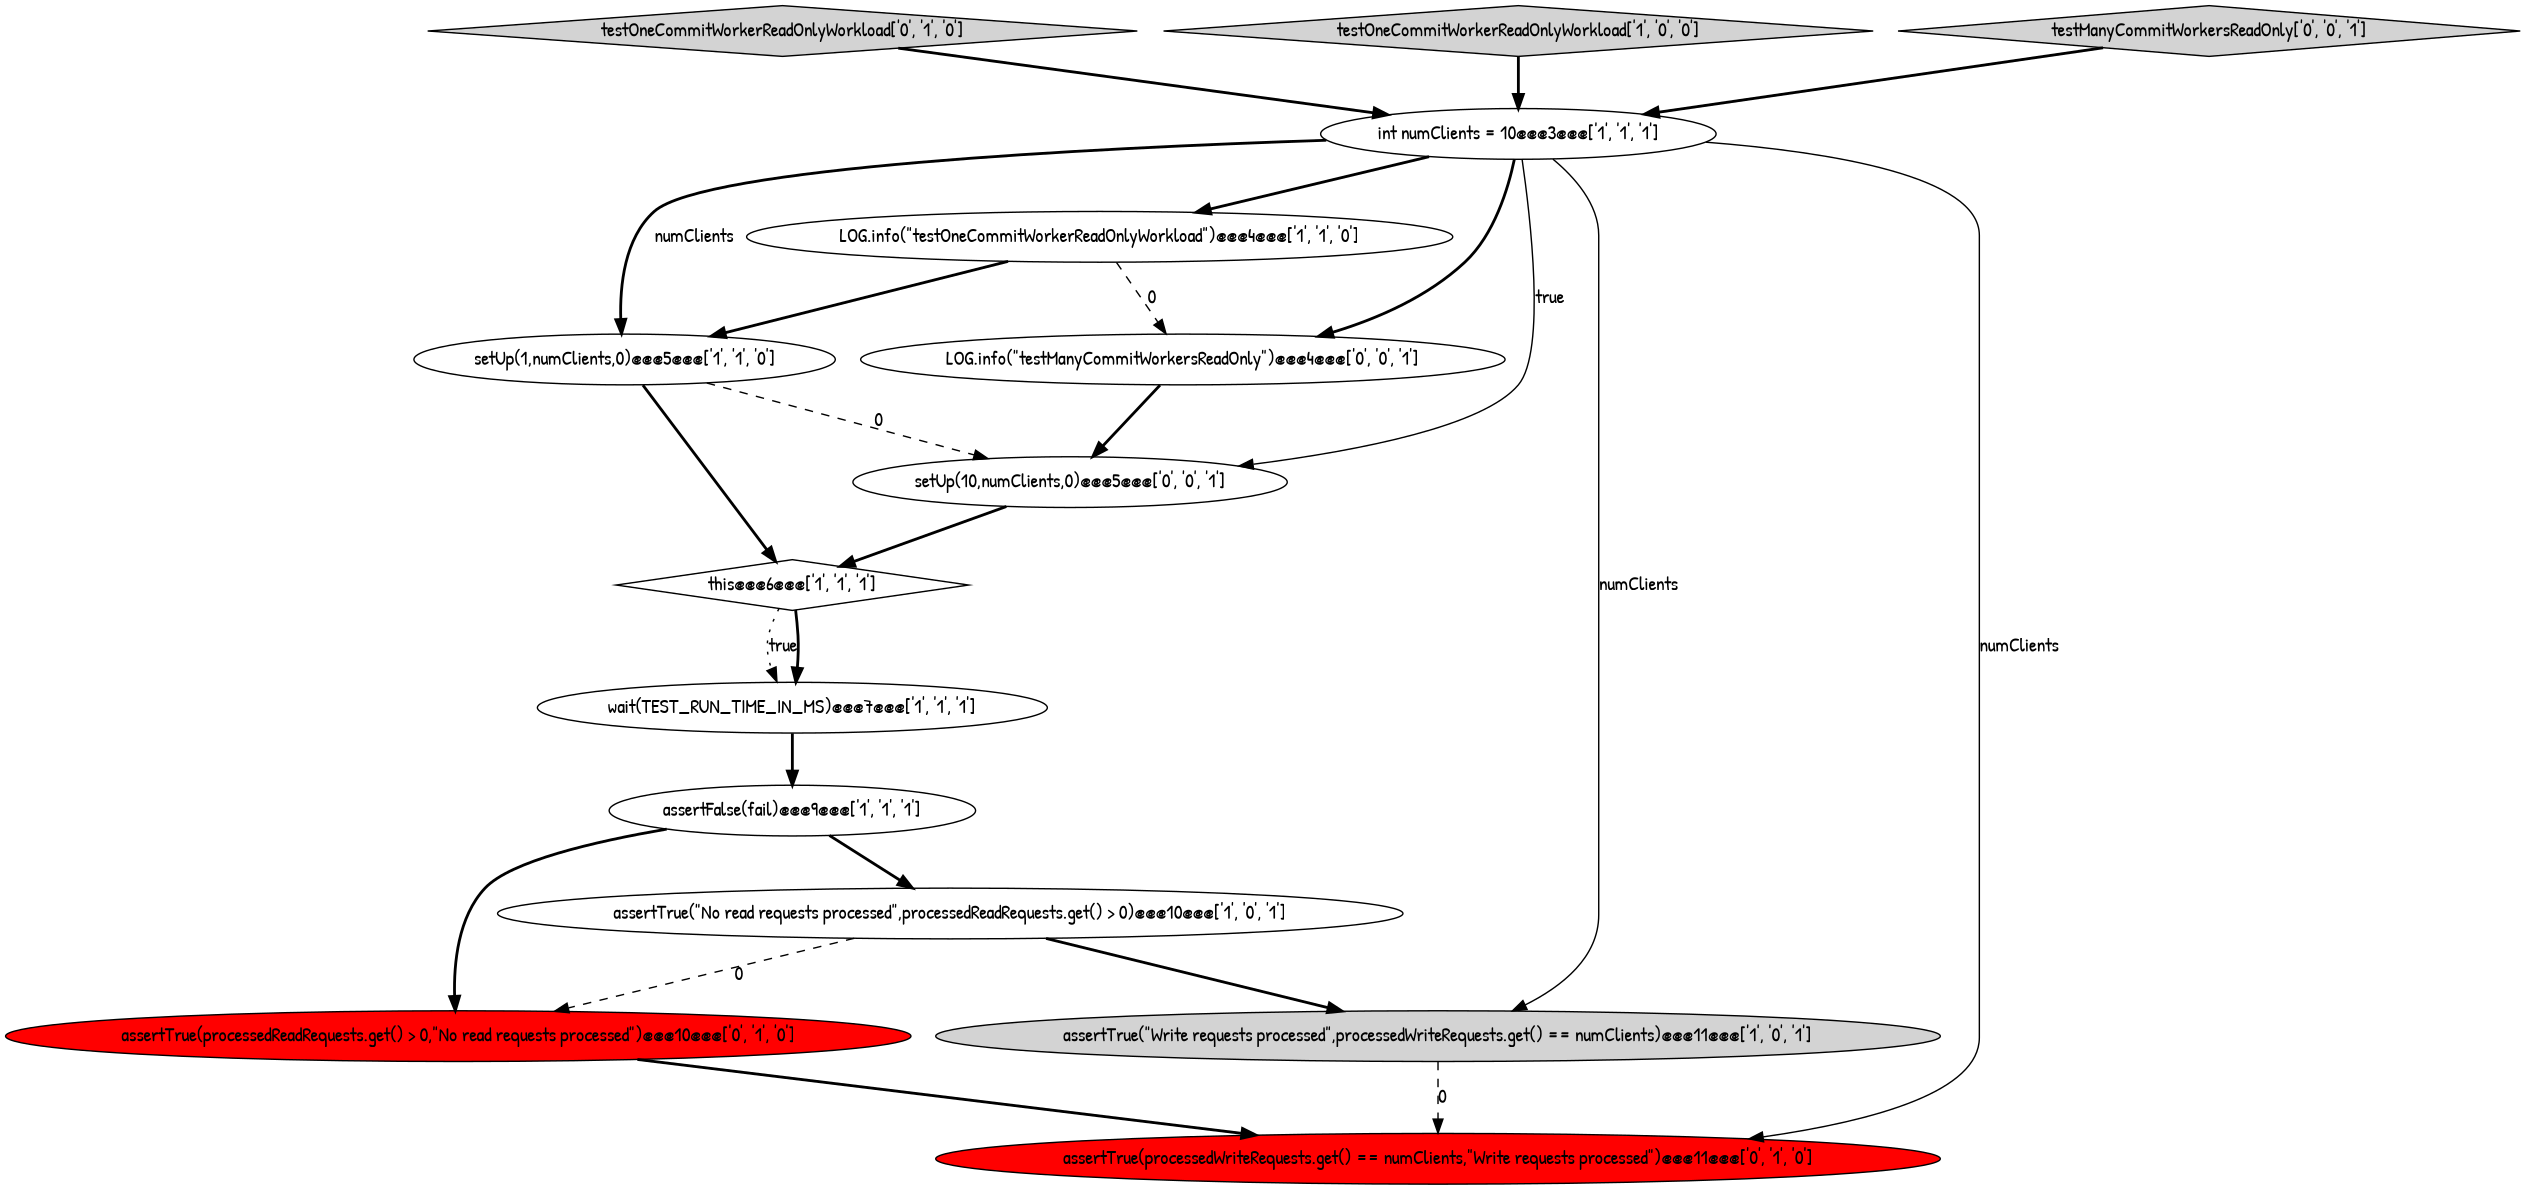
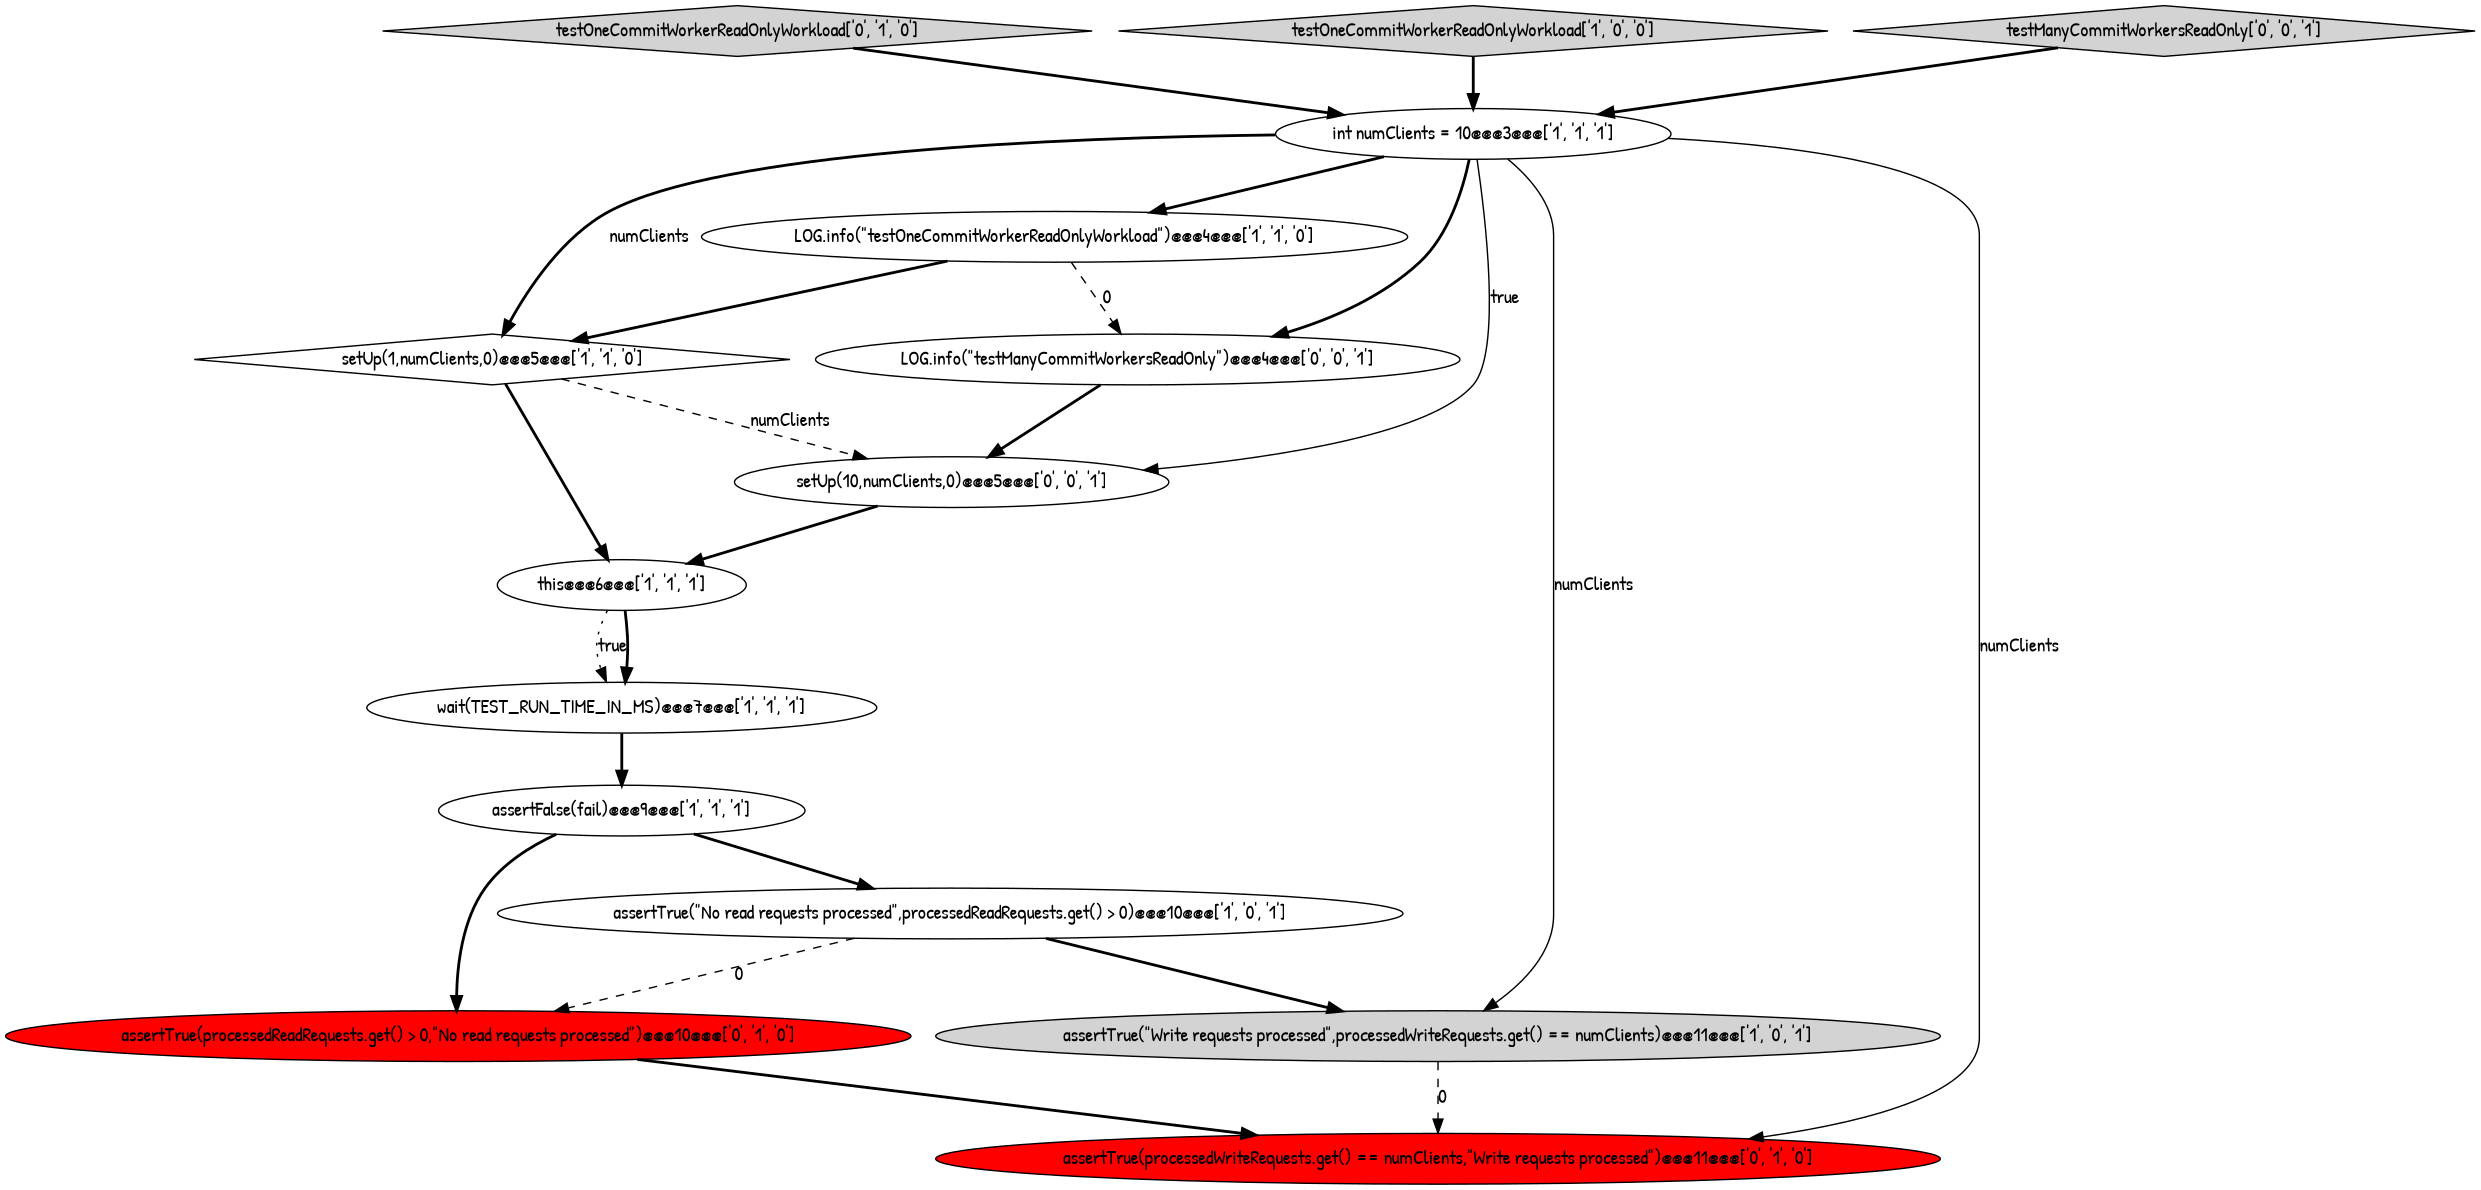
(625, 359) -> (492, 359)
(879, 421) -> (790, 421)
(792, 585) -> (622, 585)
